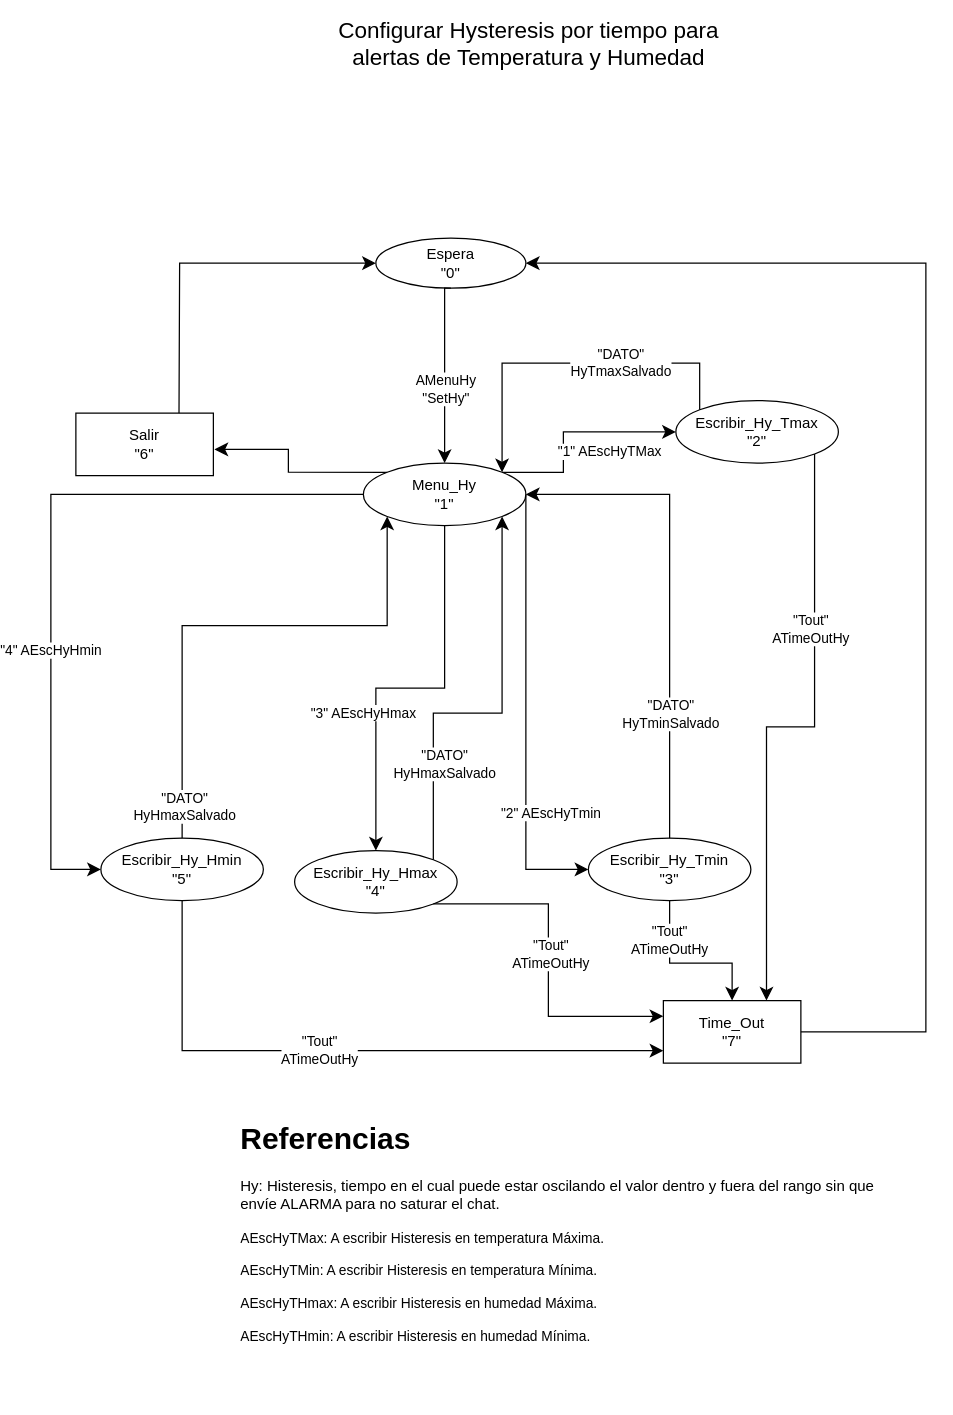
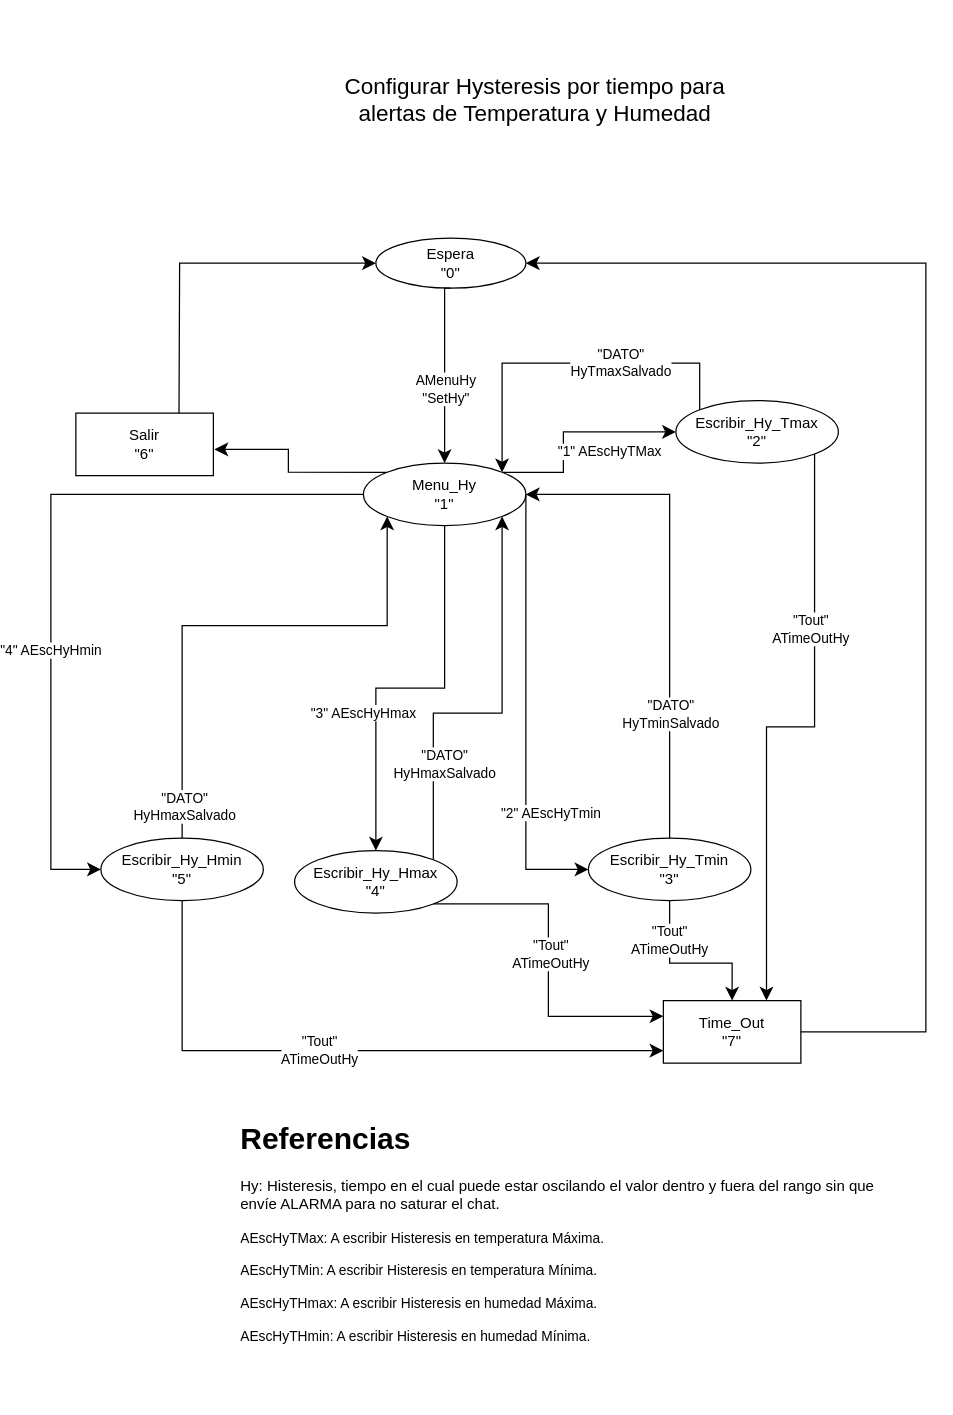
(529, 44) -> (535, 101)
